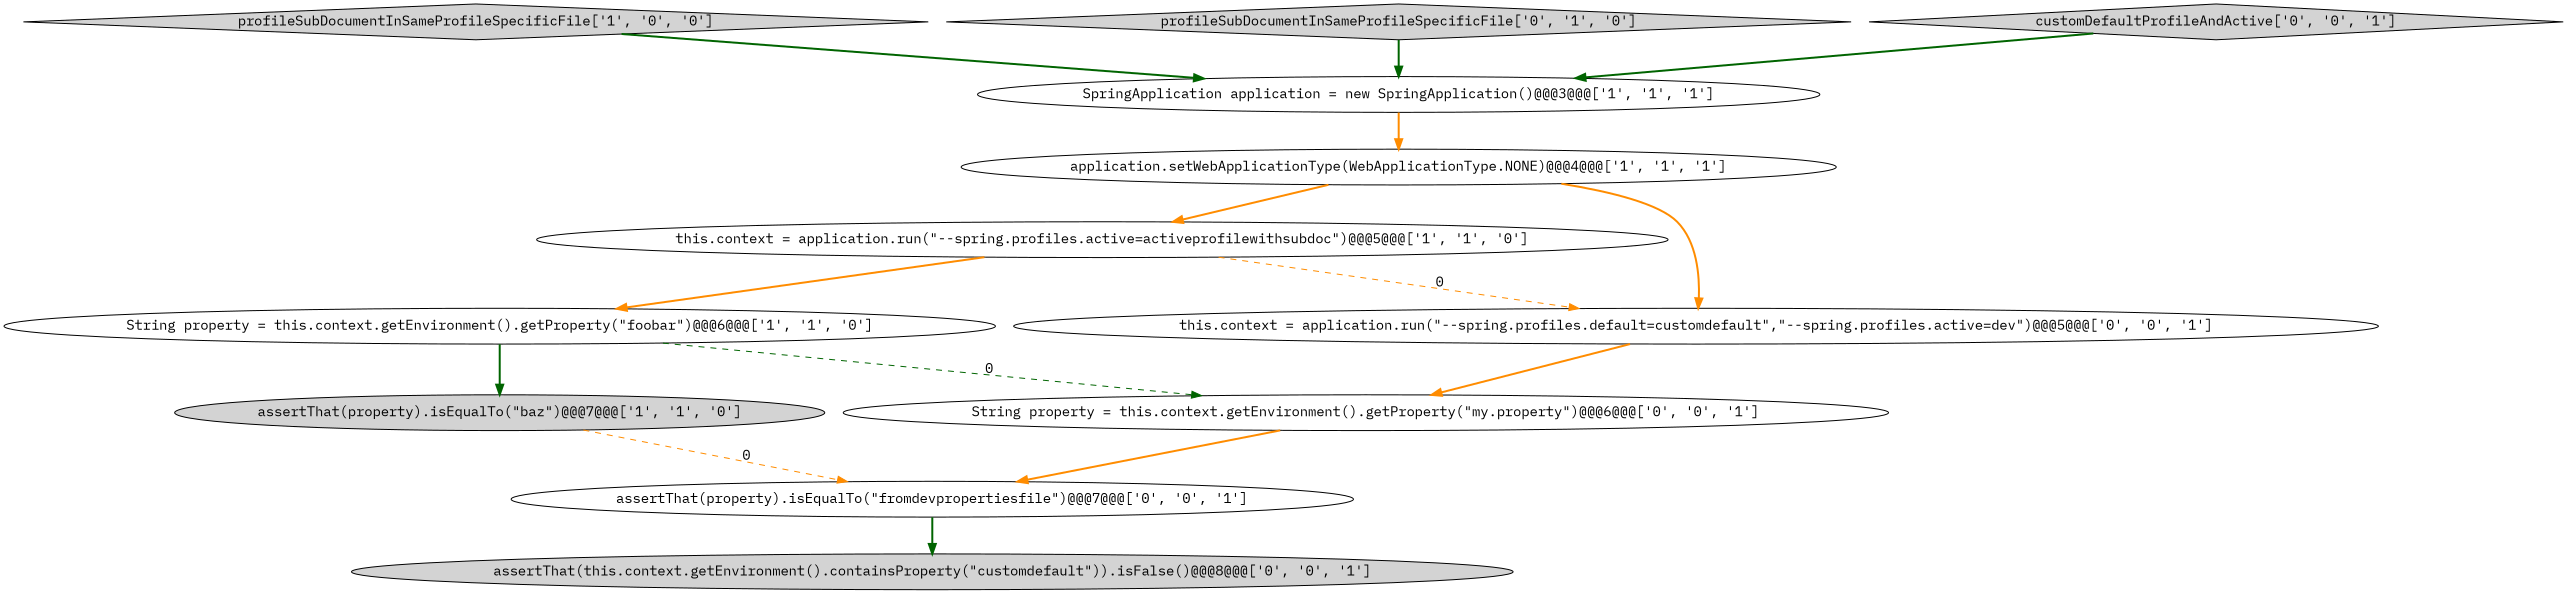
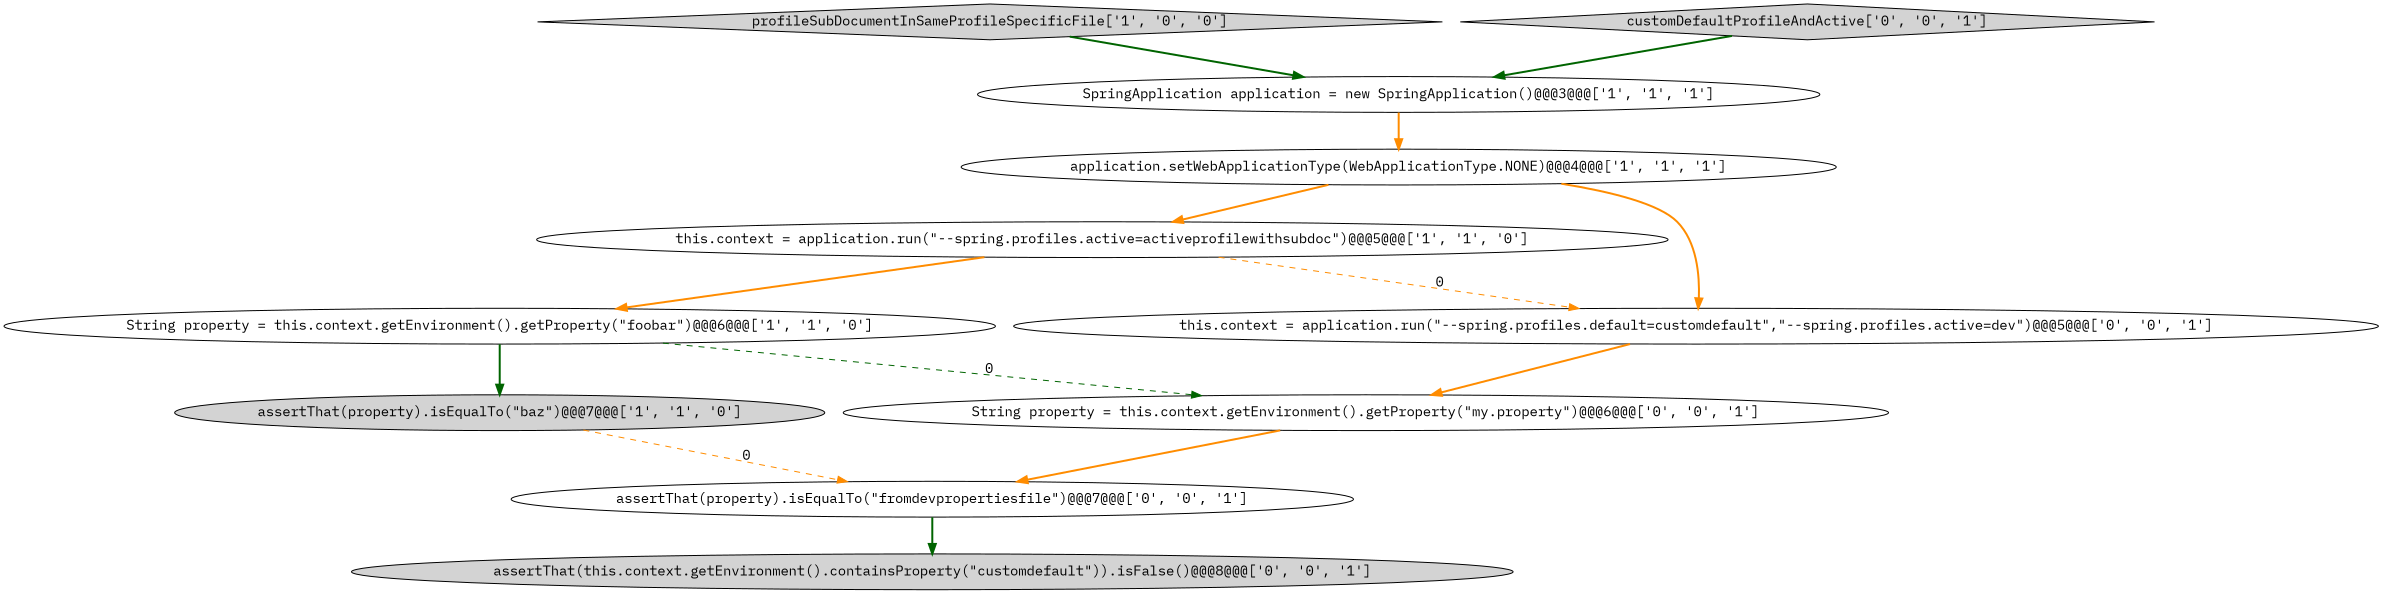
(1399, 22) -> none
